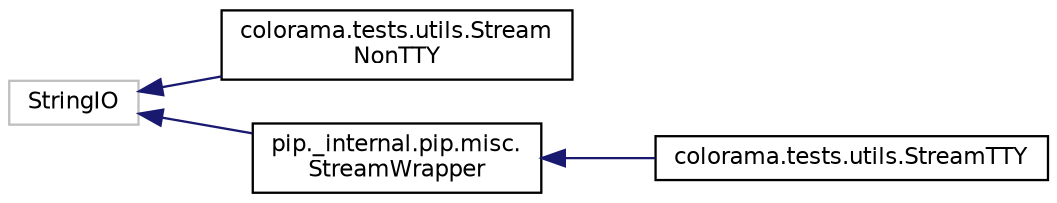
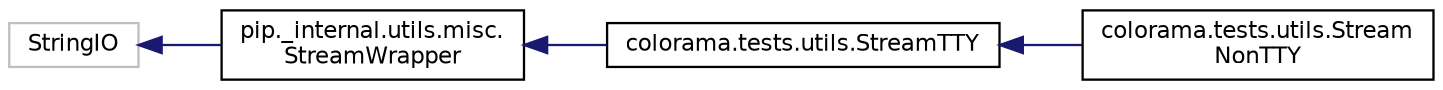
(192, 82) -> (1053, 45)
(397, 158) -> (373, 45)
